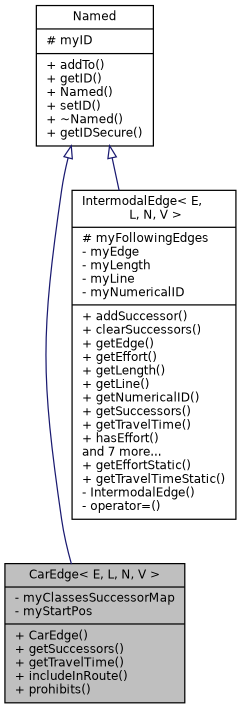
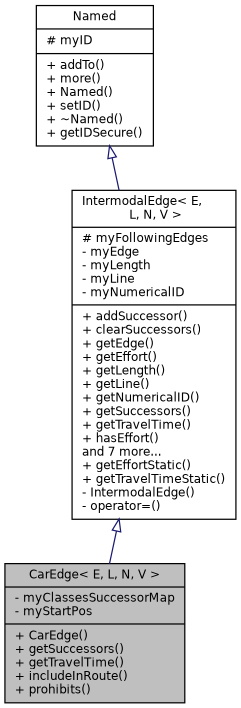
(75, 79) -> (74, 79)
(46, 361) -> (113, 548)
